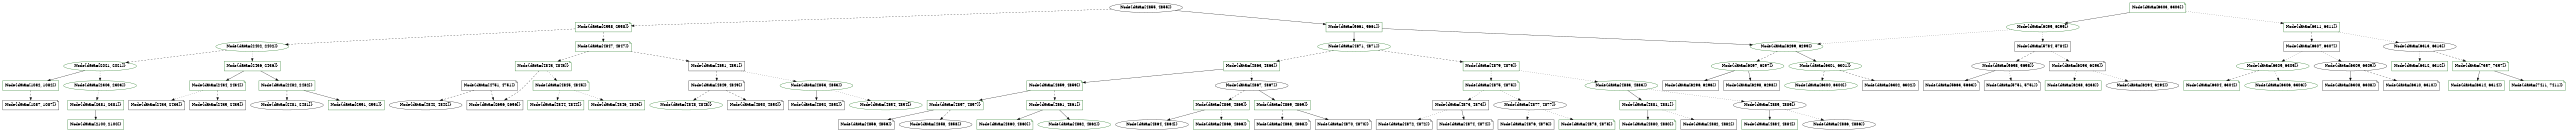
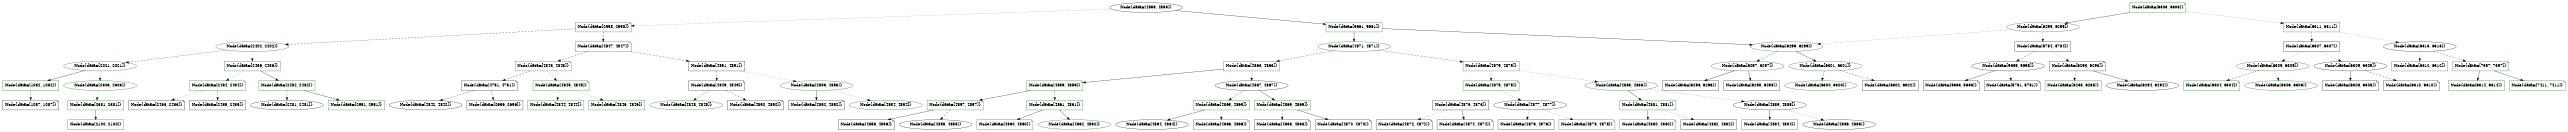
(873, 17) -> (873, 17)
(236, 75) -> (236, 75)
(2109, 76) -> (2109, 76)
(524, 86) -> (518, 75)
(1477, 95) -> none
